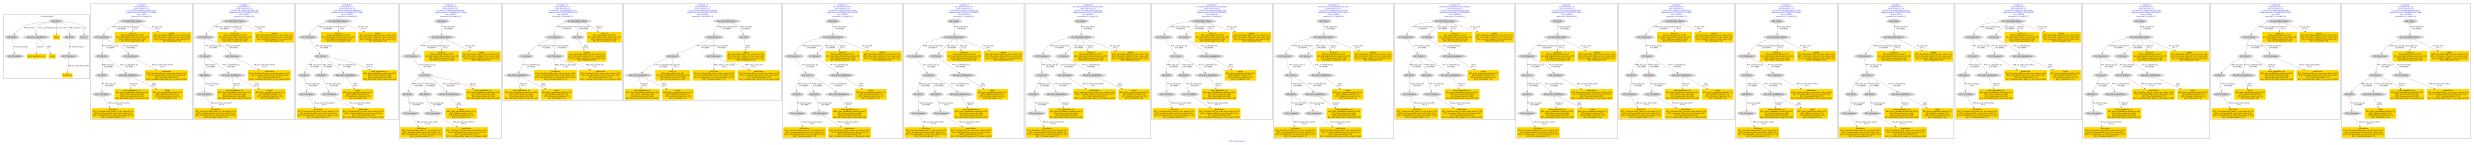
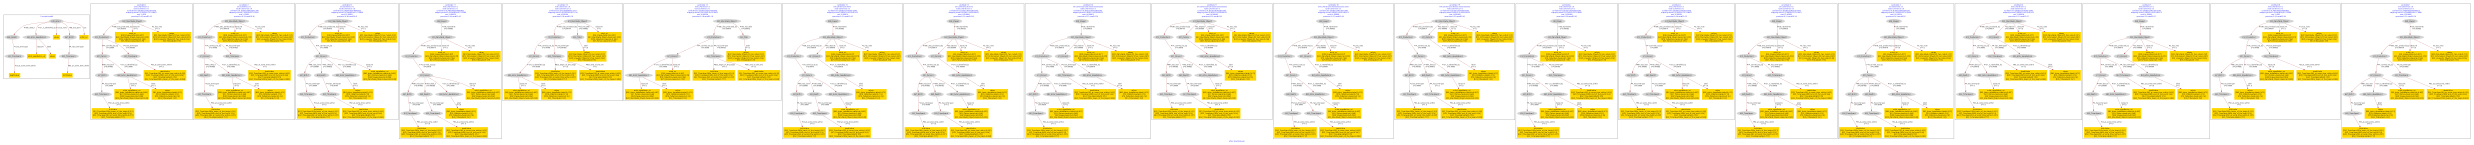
(84, 37) -> (84, 37)
none -> (15, 75)
